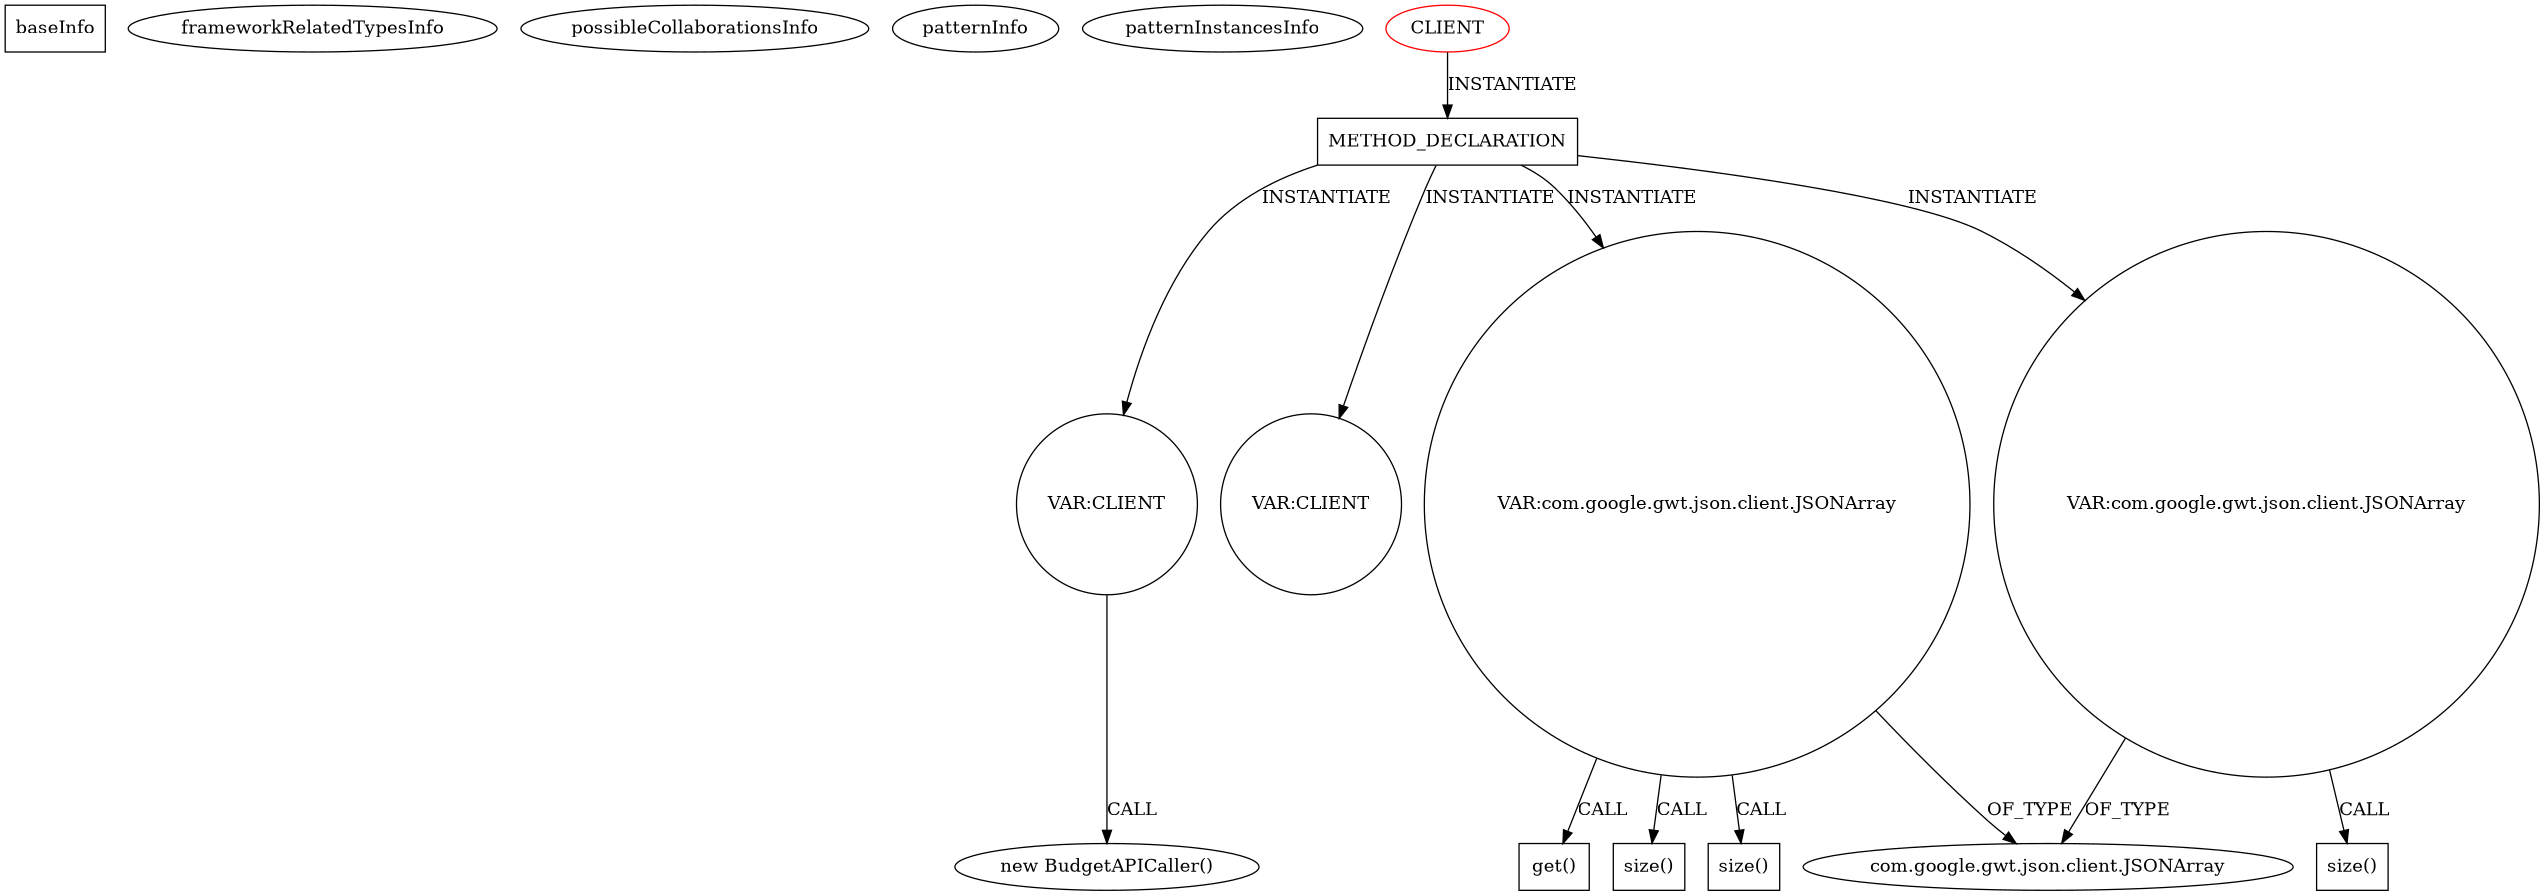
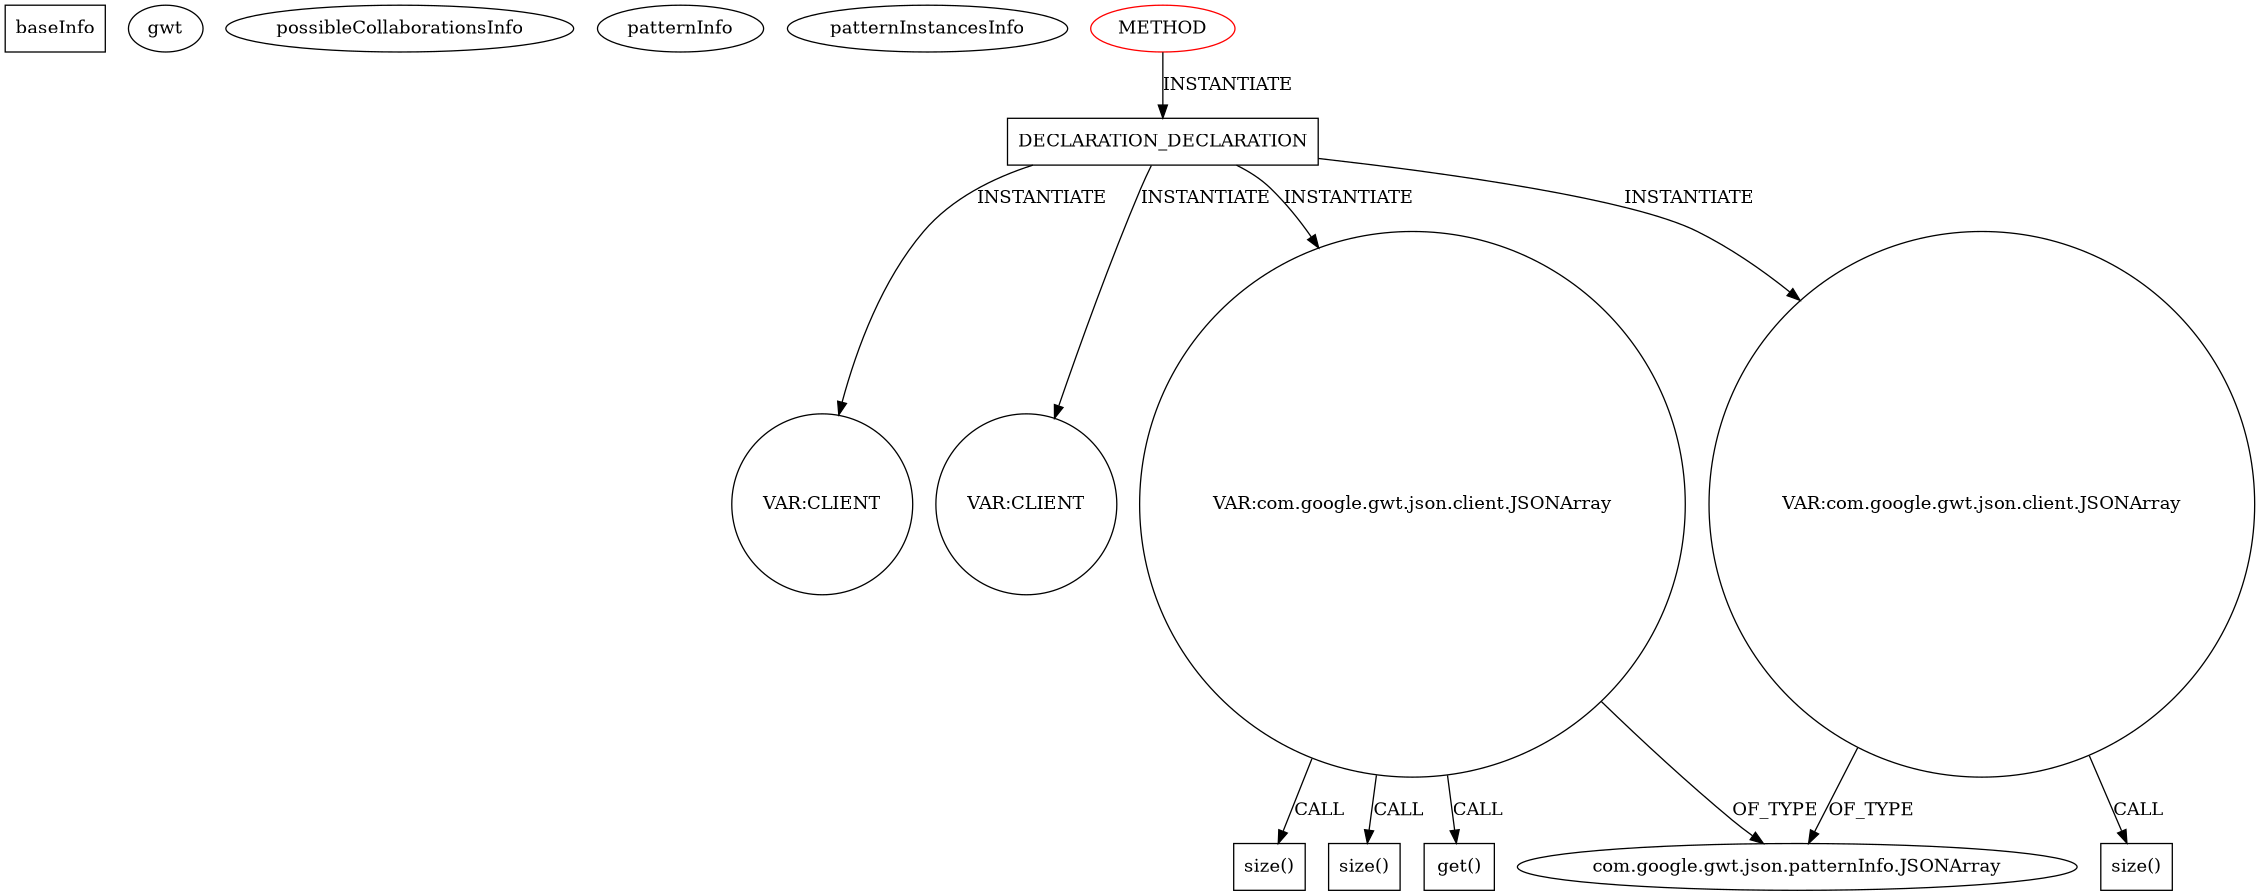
(313, 29) -> (166, 29)
(1448, 29) -> (1163, 29)
(1448, 142) -> (1163, 142)
(1107, 867) -> none
(2048, 867) -> (1797, 867)
